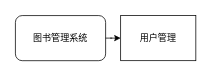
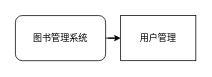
(112, 38) -> (112, 38)
